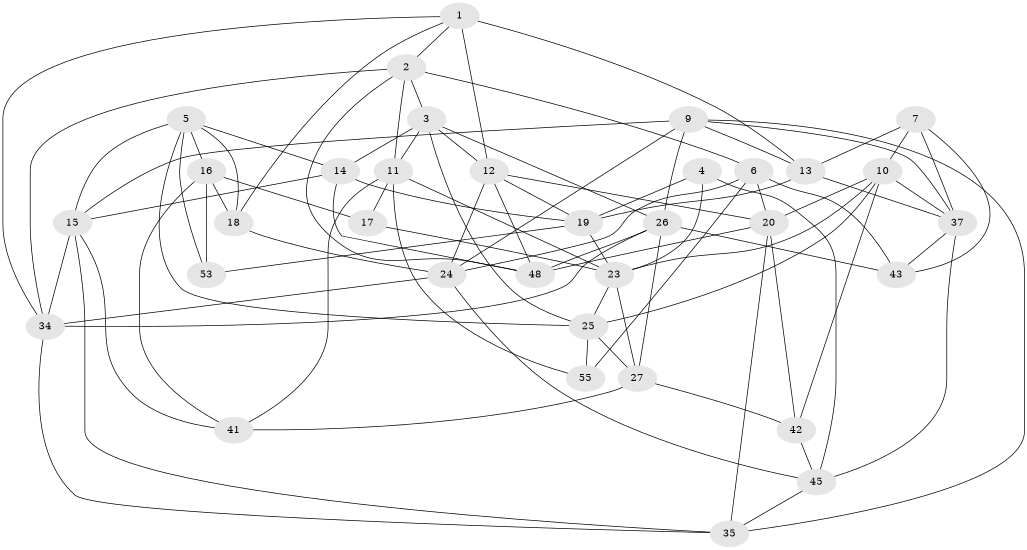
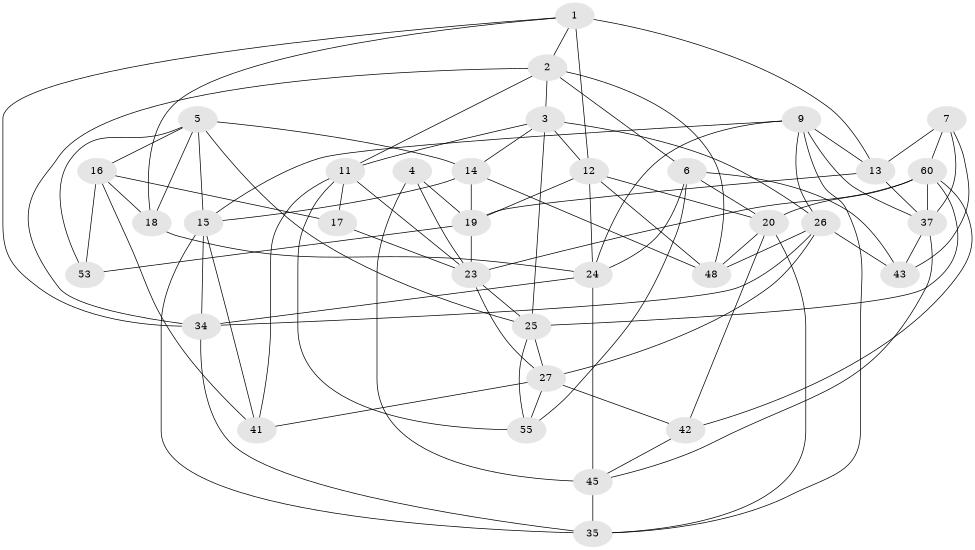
(883, 171) -> (927, 171)
none -> (536, 404)
